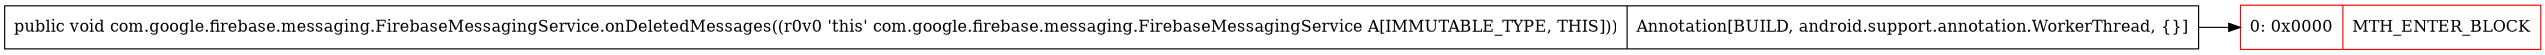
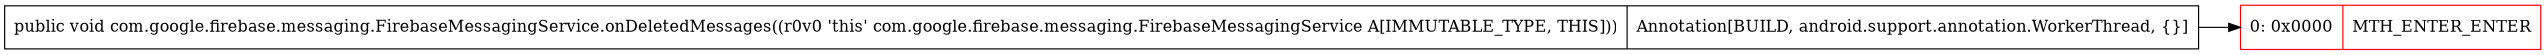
(2442, 27) -> (2442, 27)
